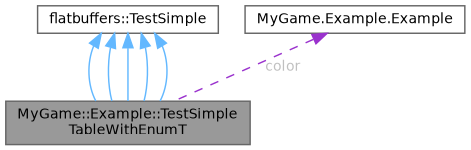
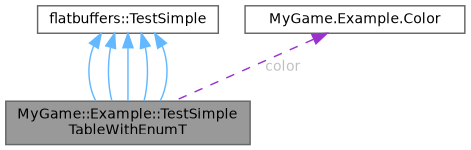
(355, 20) -> (355, 20)
